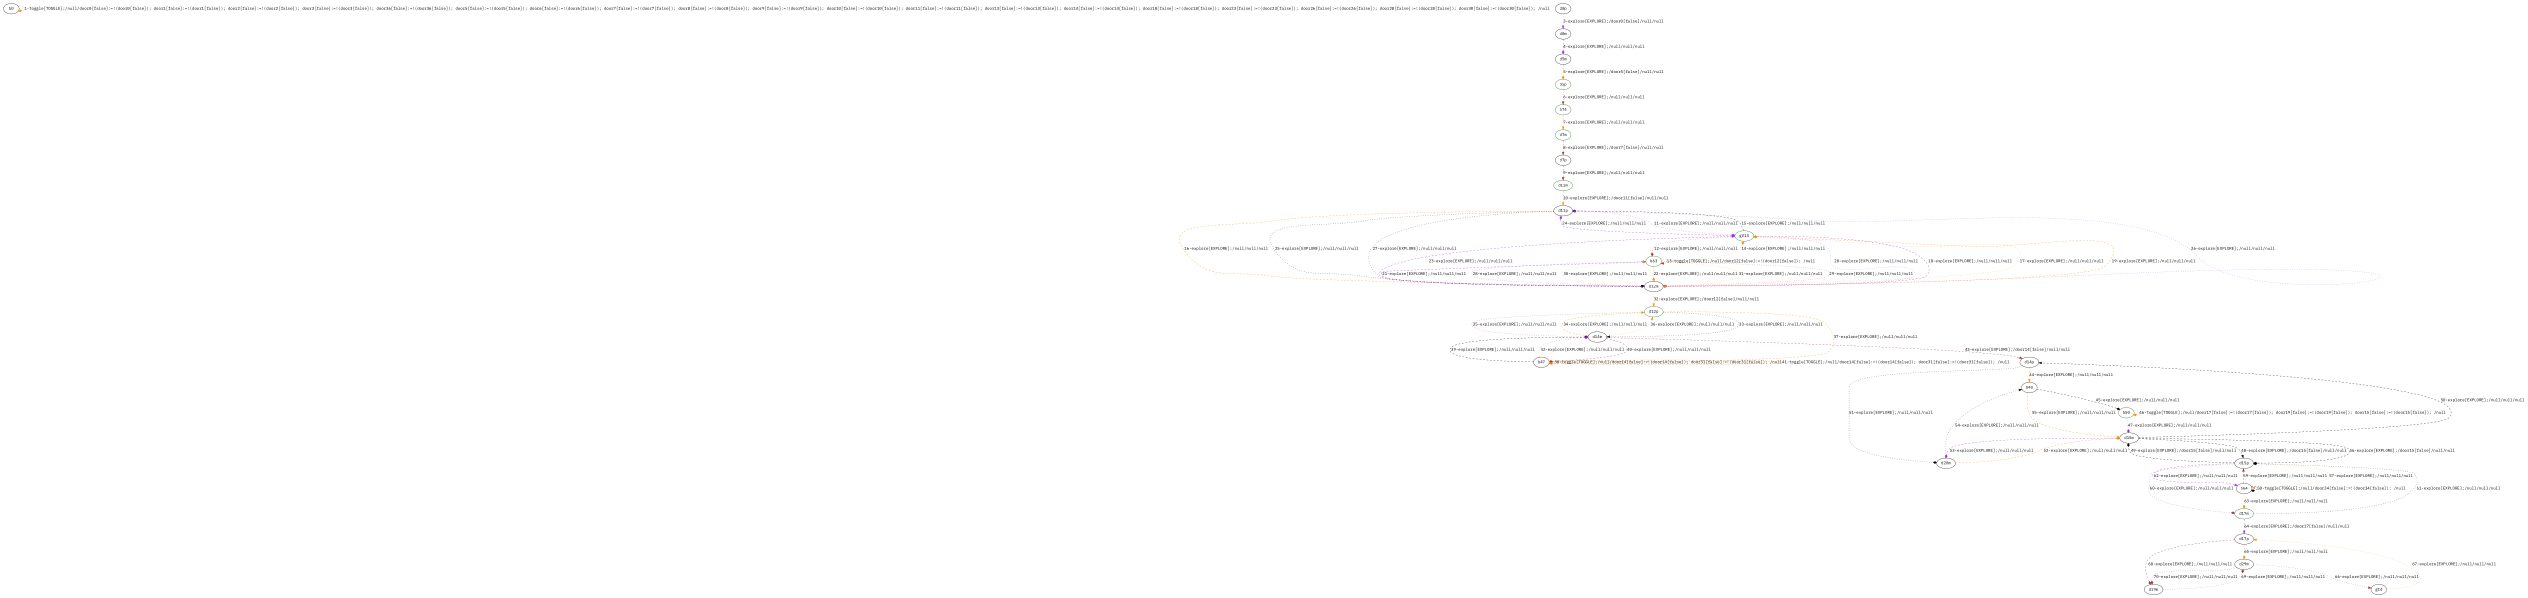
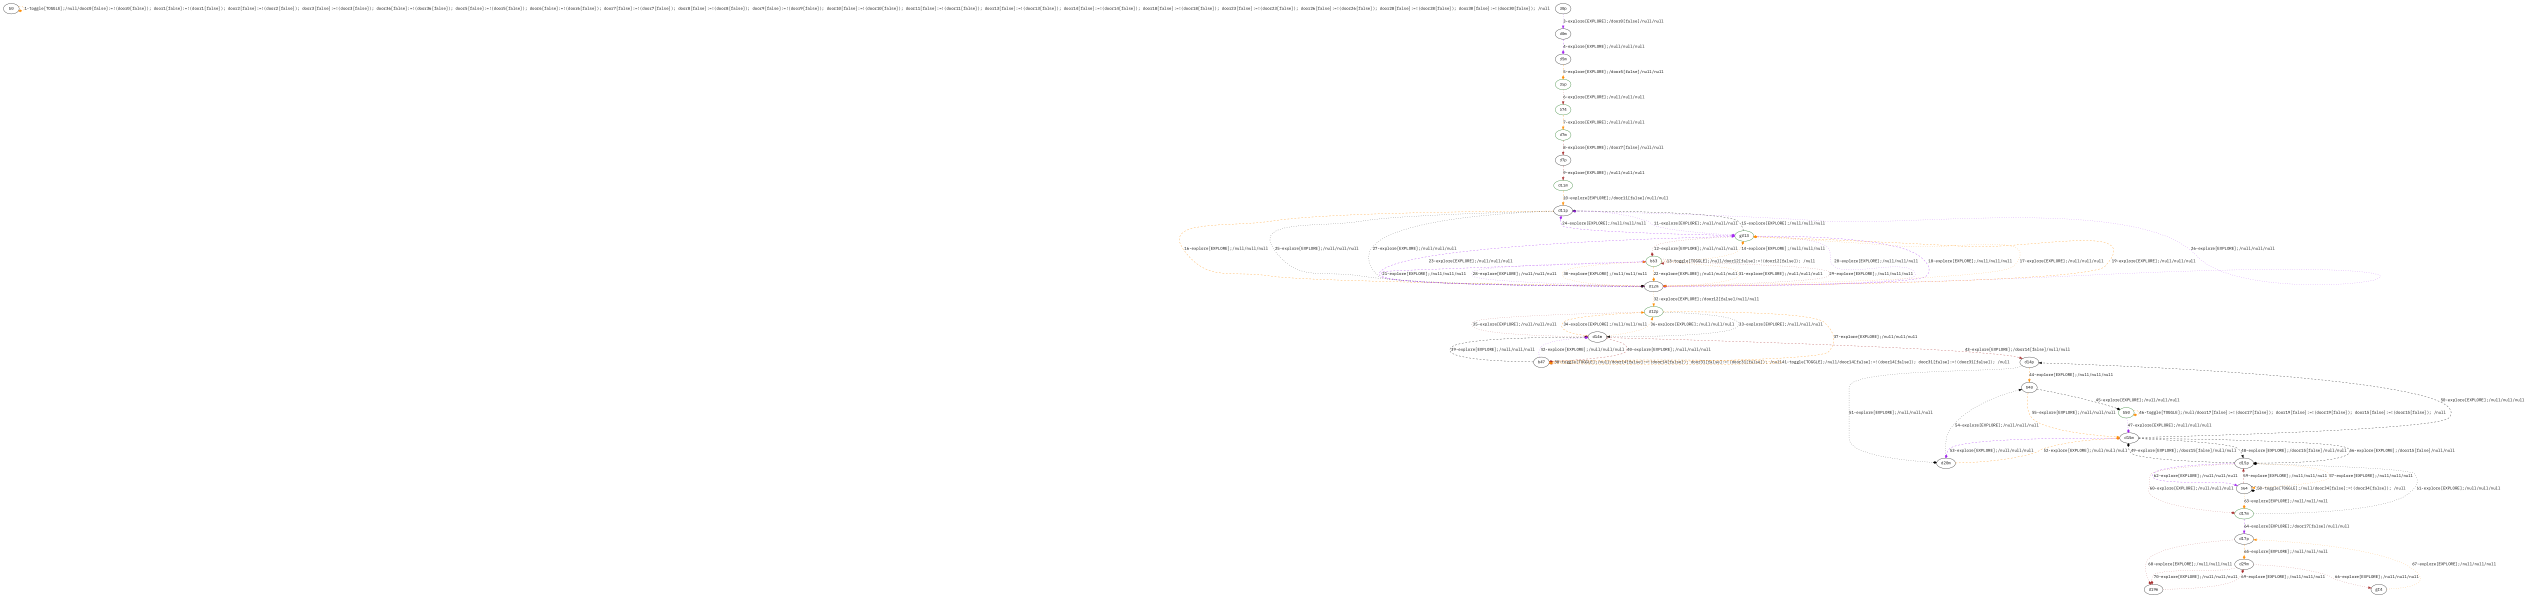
(2179, 547) -> (2179, 547)
